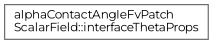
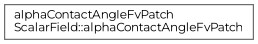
(106, 22) -> (129, 22)
